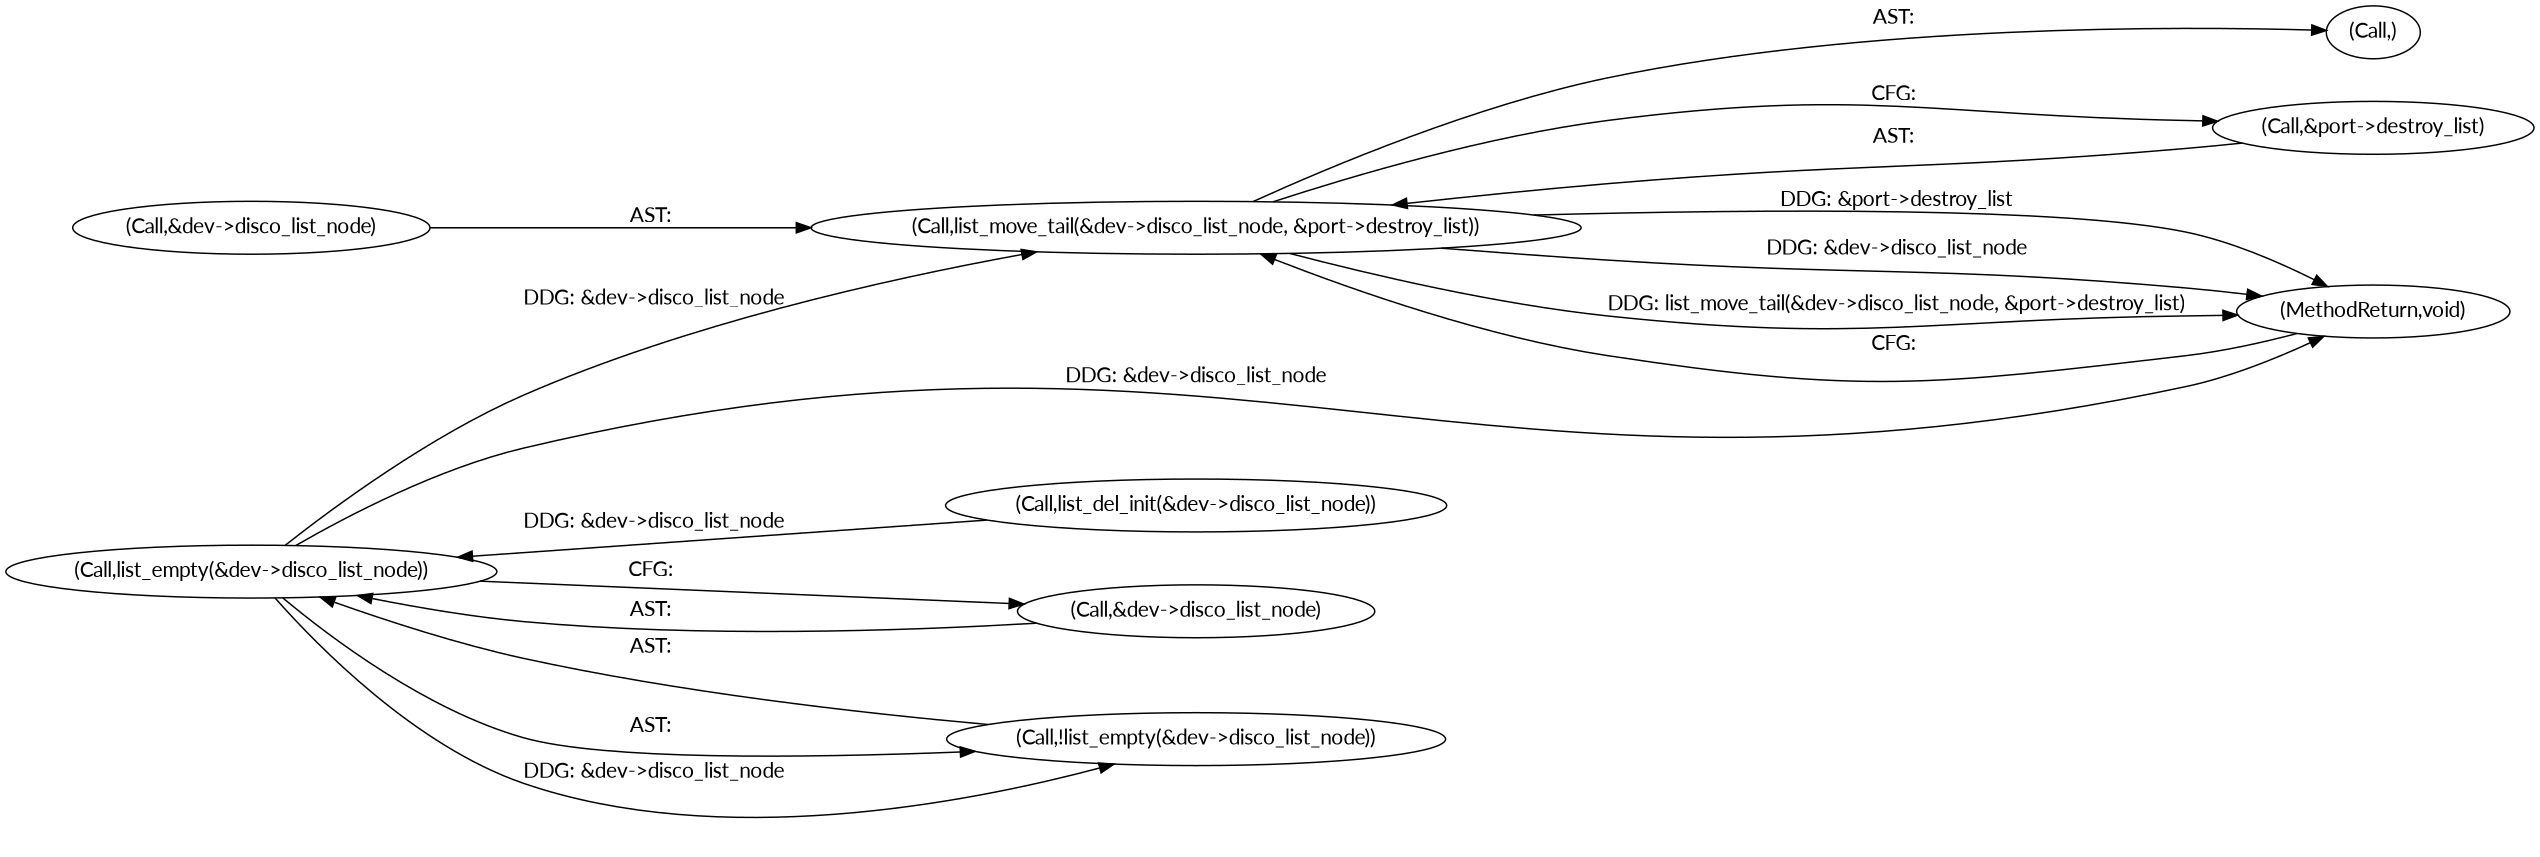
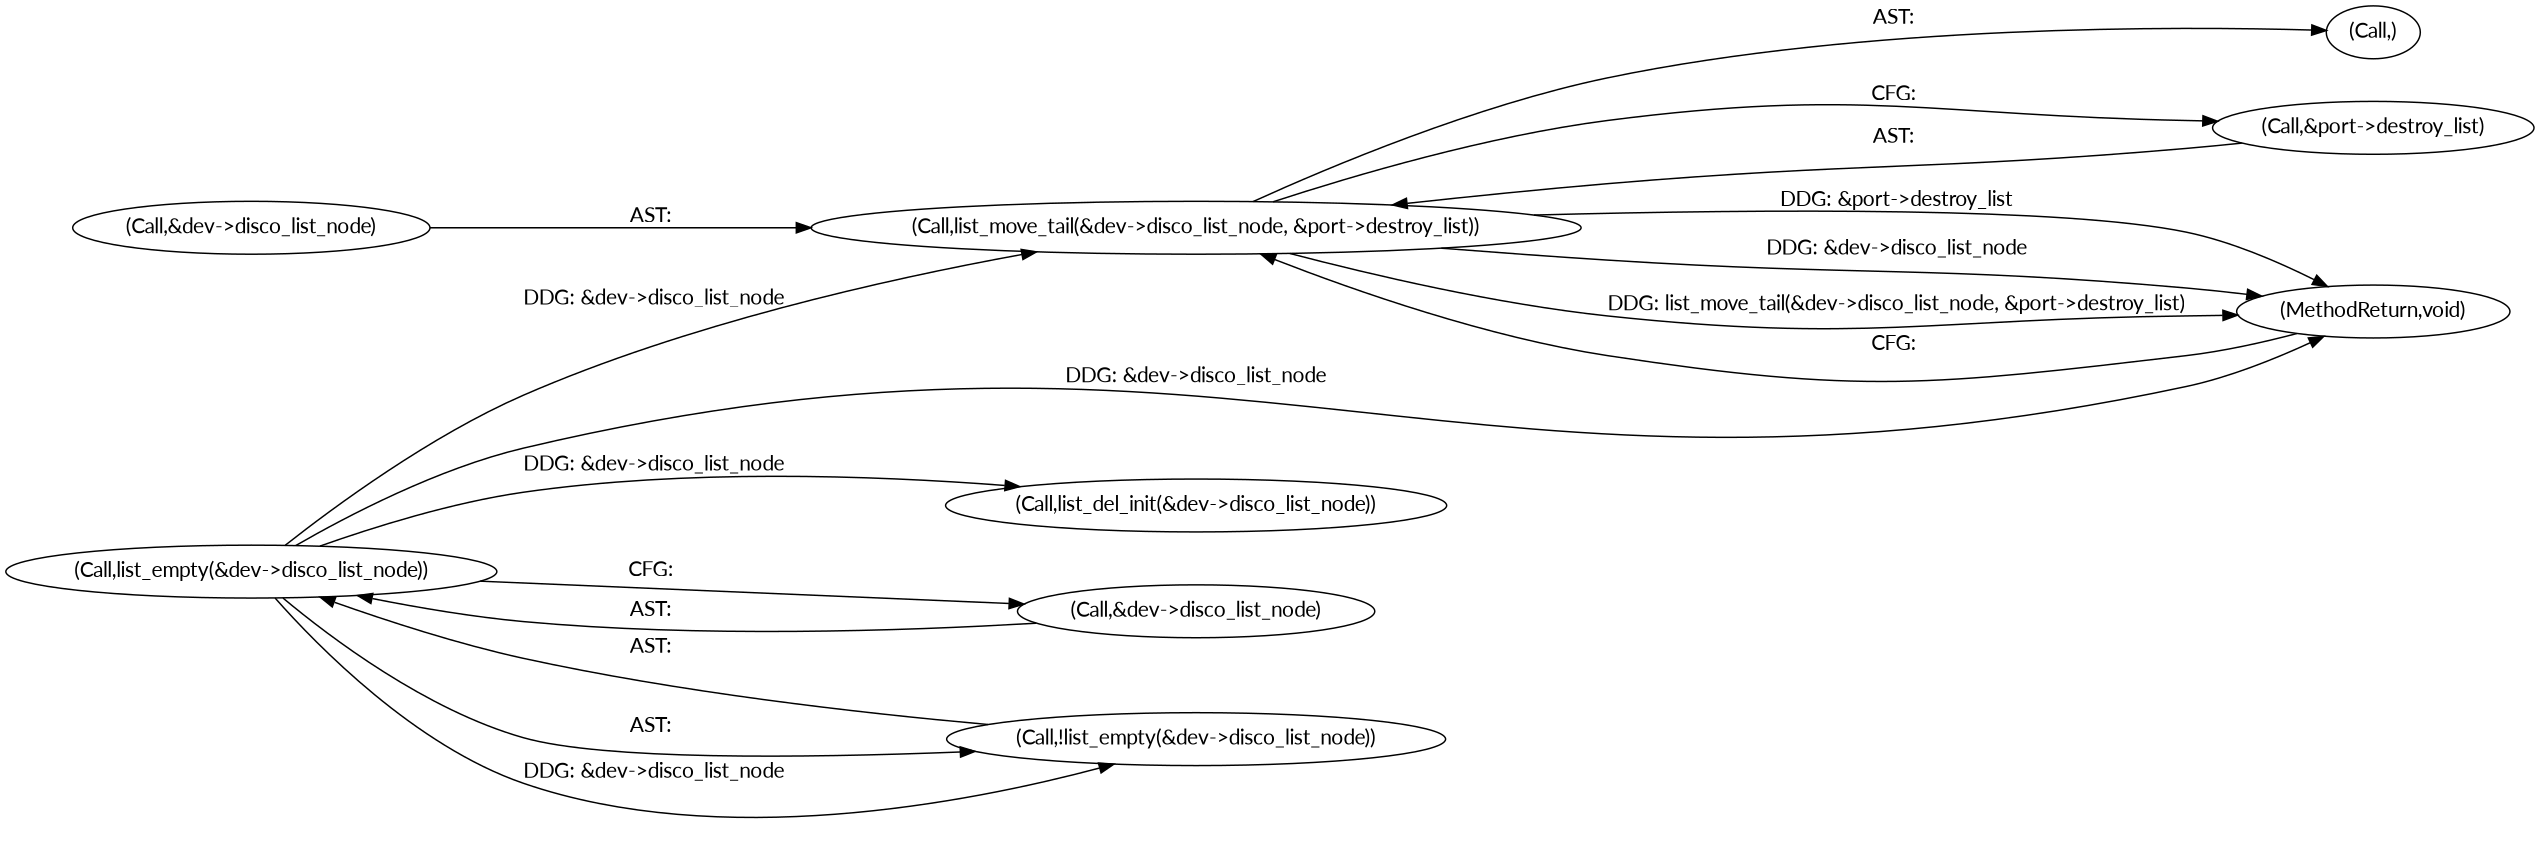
(730, 538) -> (659, 479)
